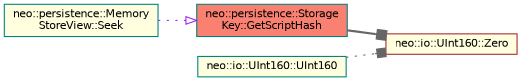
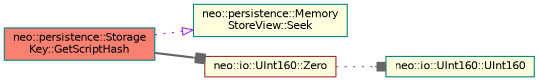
(172, 20) -> (169, 33)
(360, 56) -> (355, 67)
